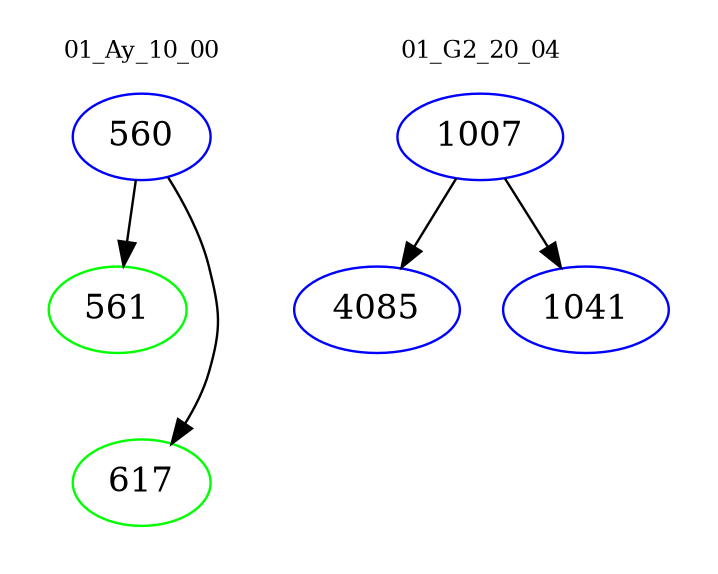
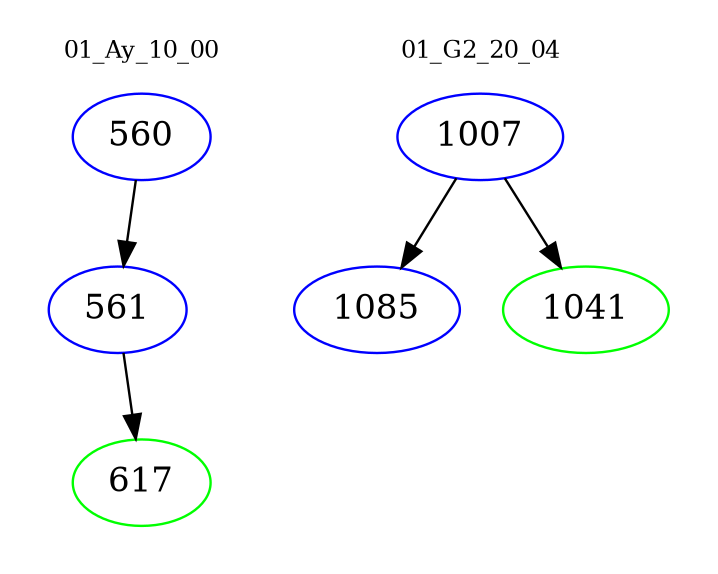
(216, 299) -> (128, 384)
(118, 310) -> (118, 310)
(377, 310) -> (377, 310)
(586, 310) -> (586, 310)
